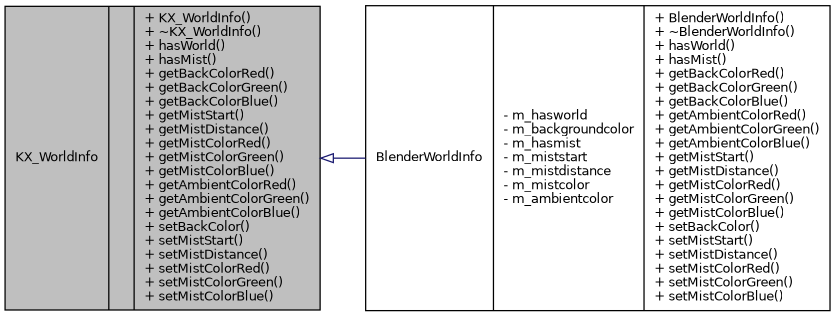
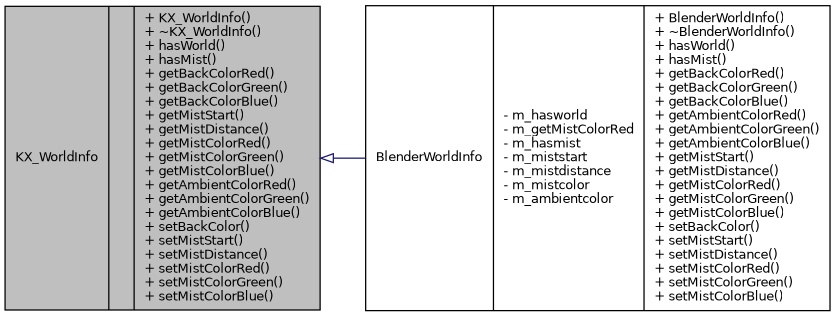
(569, 130) -> (569, 130)
